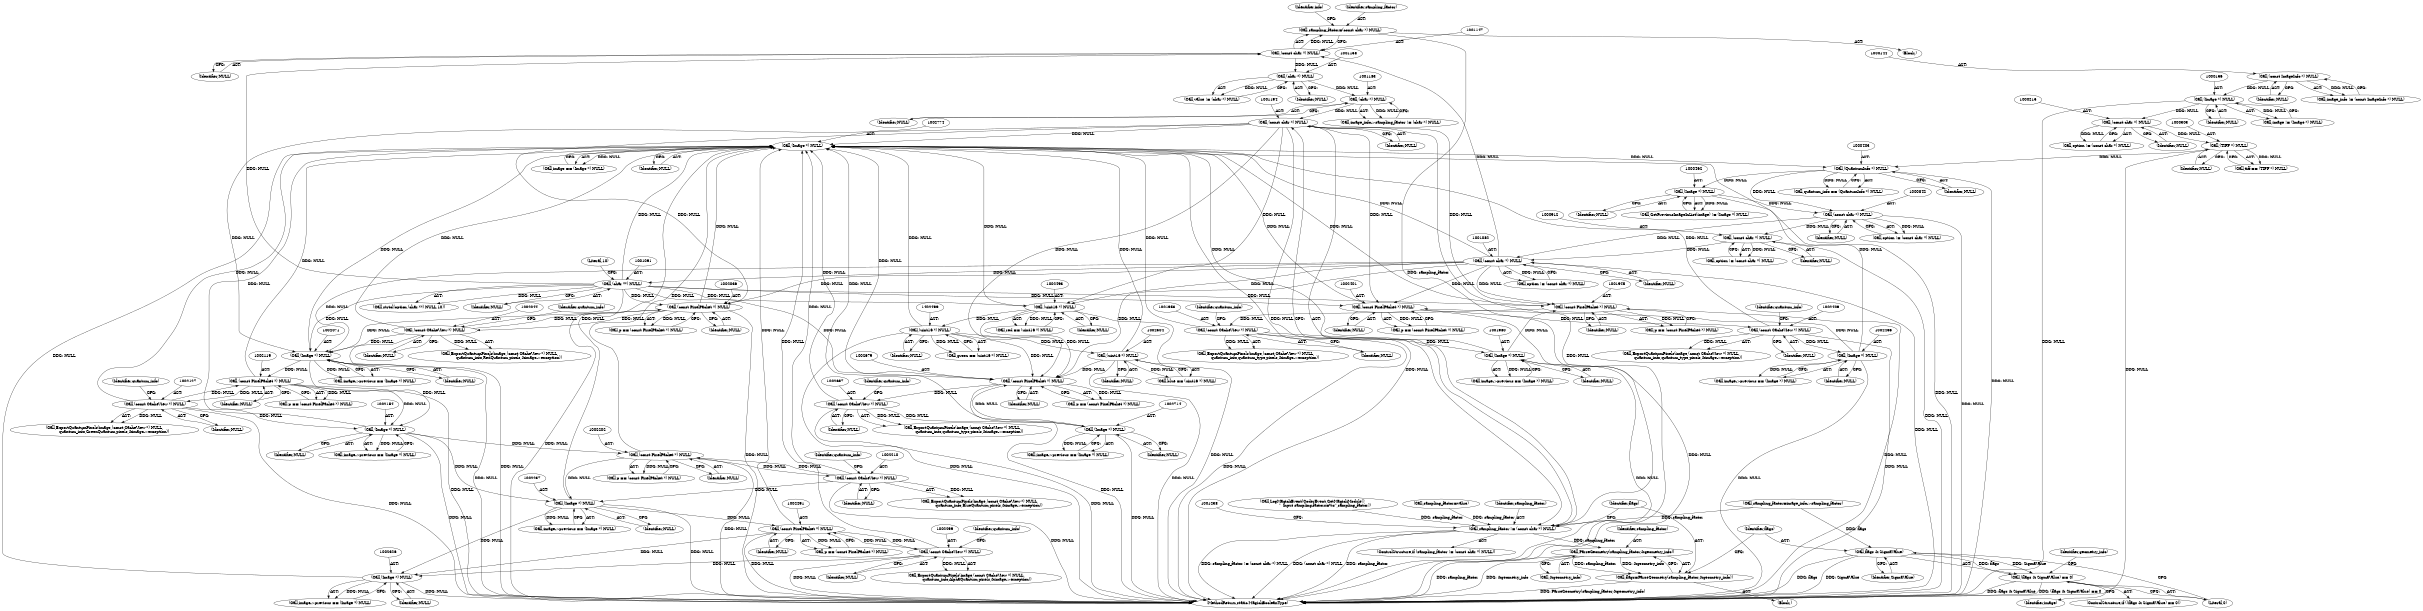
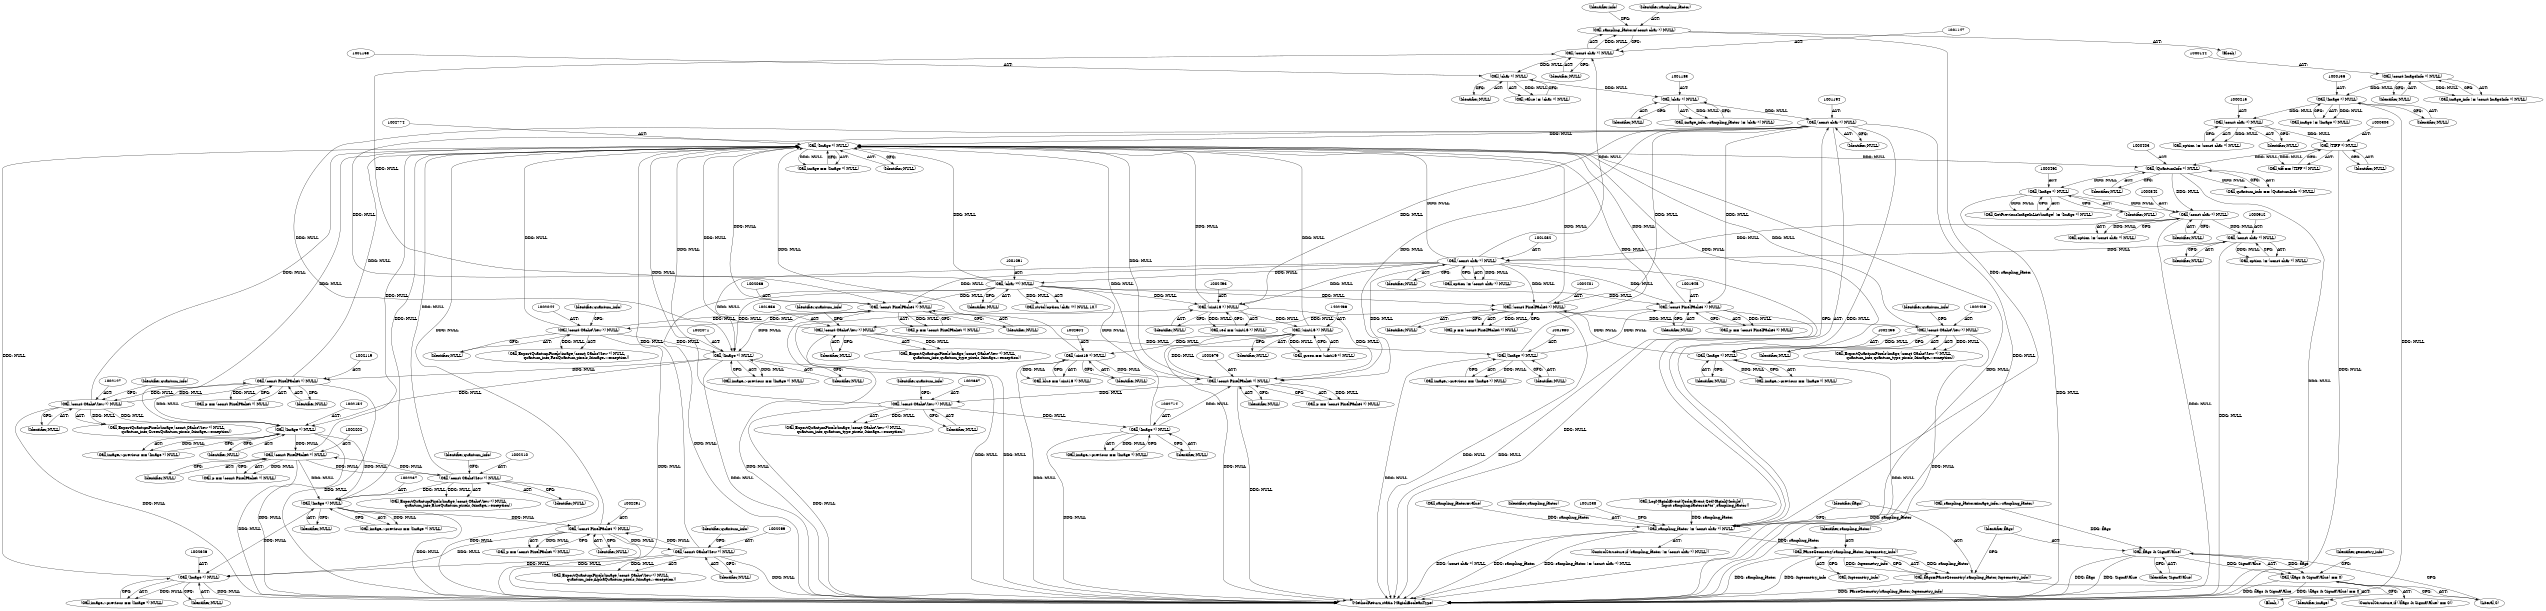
(598, 261) -> none
